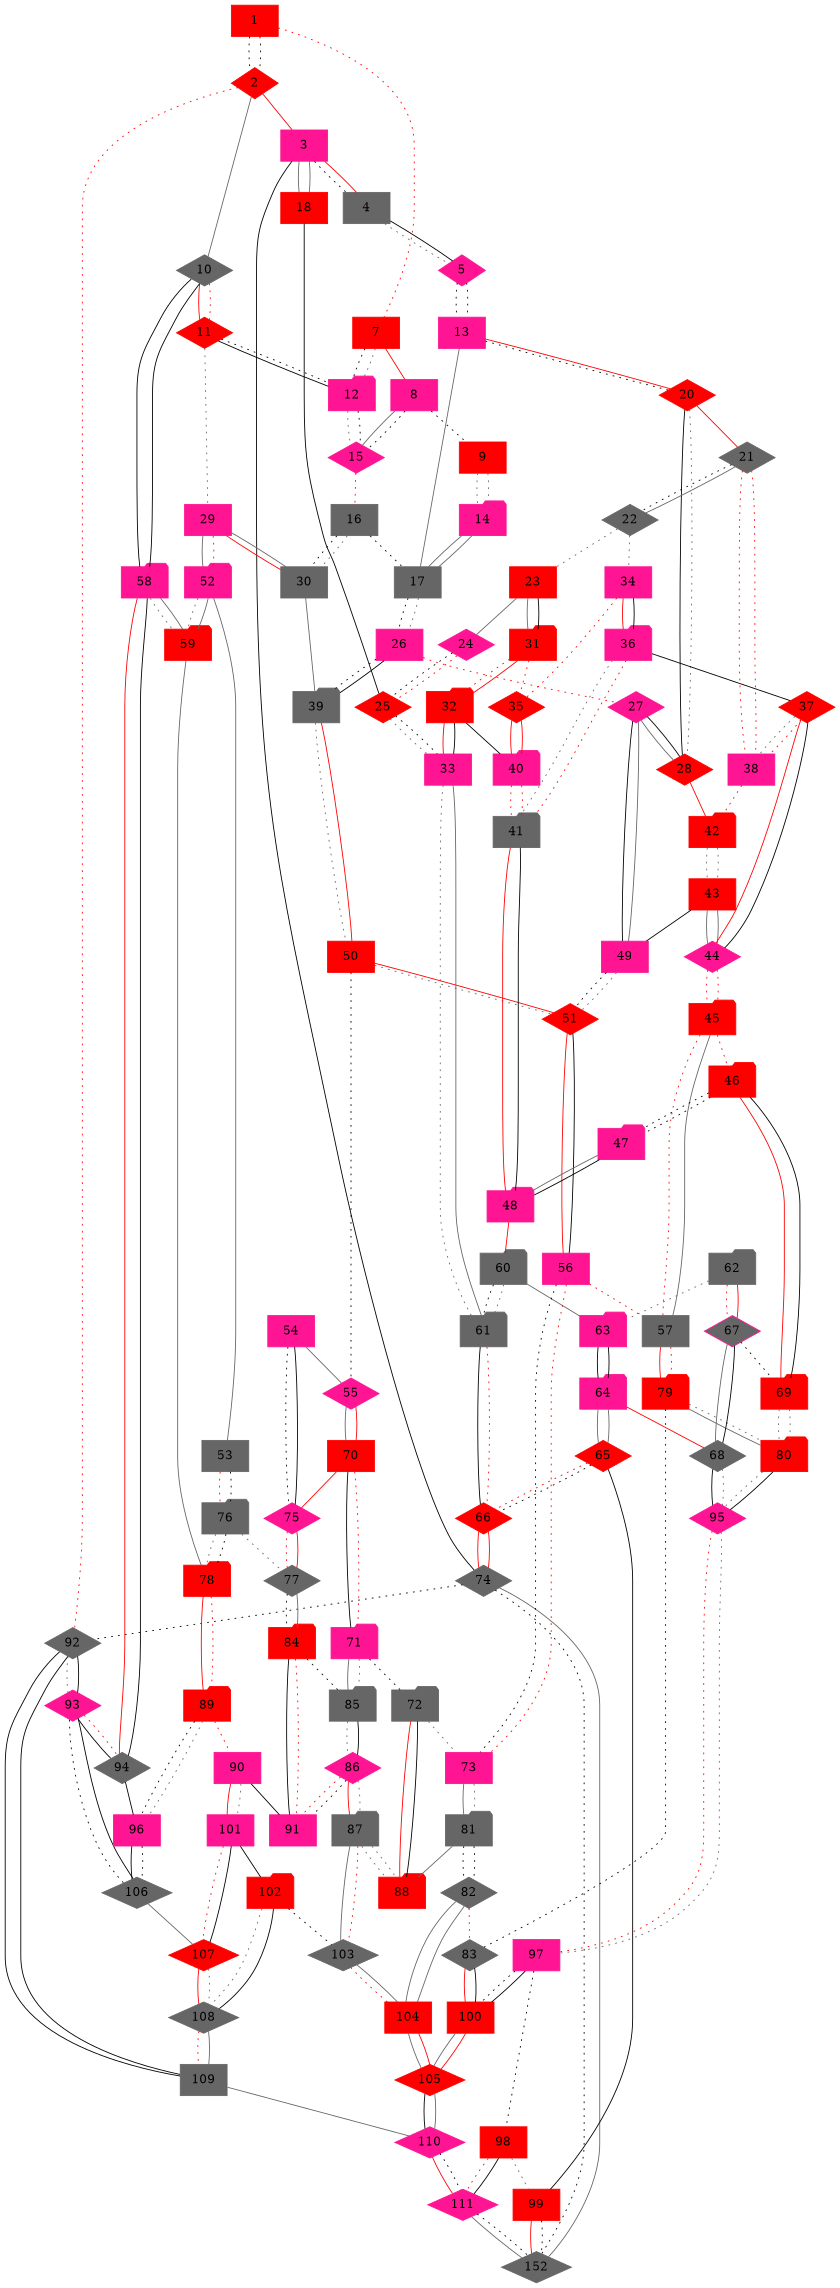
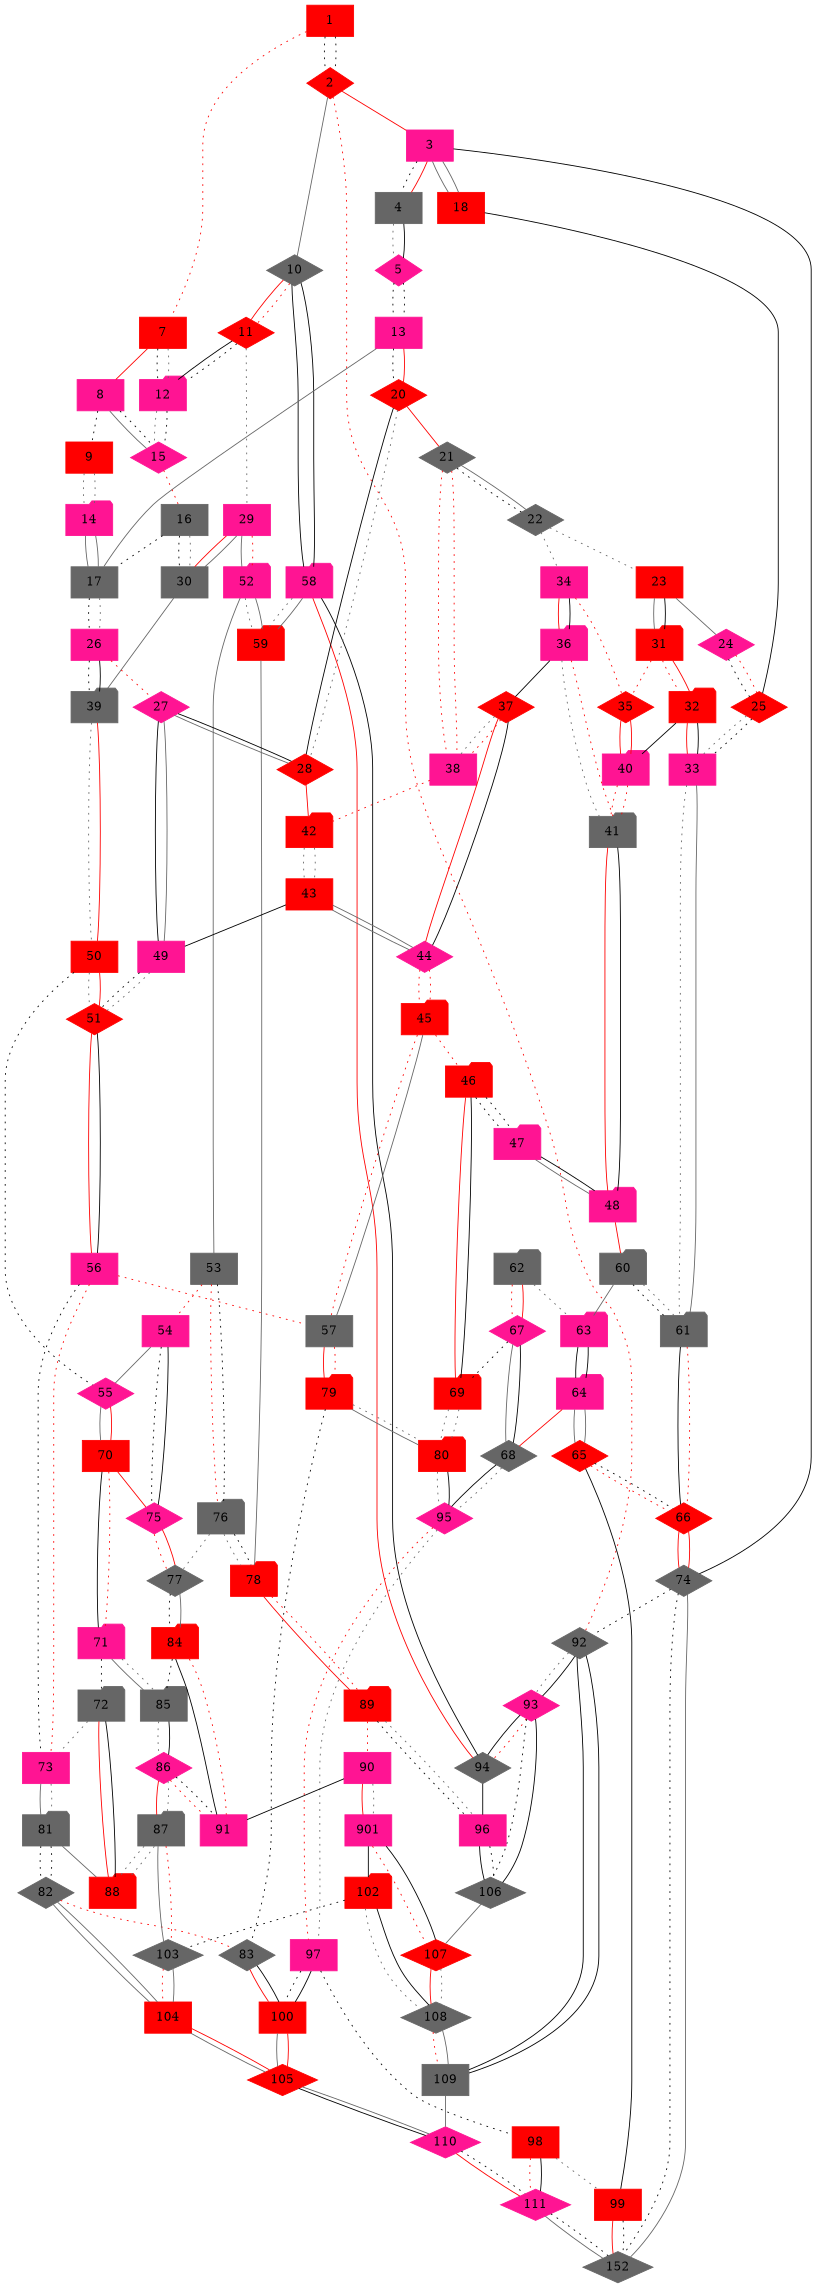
none -> (190, 1300)
(732, 1331) -> (517, 1331)
(231, 1830) -> (368, 1830)
